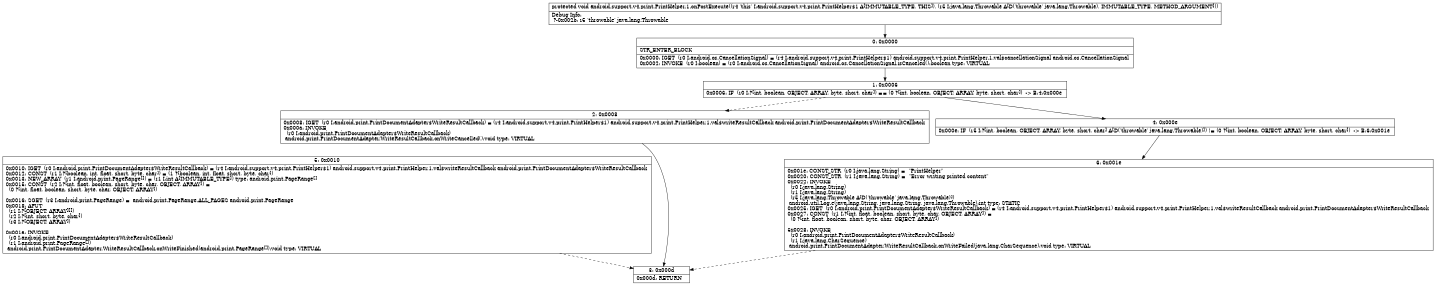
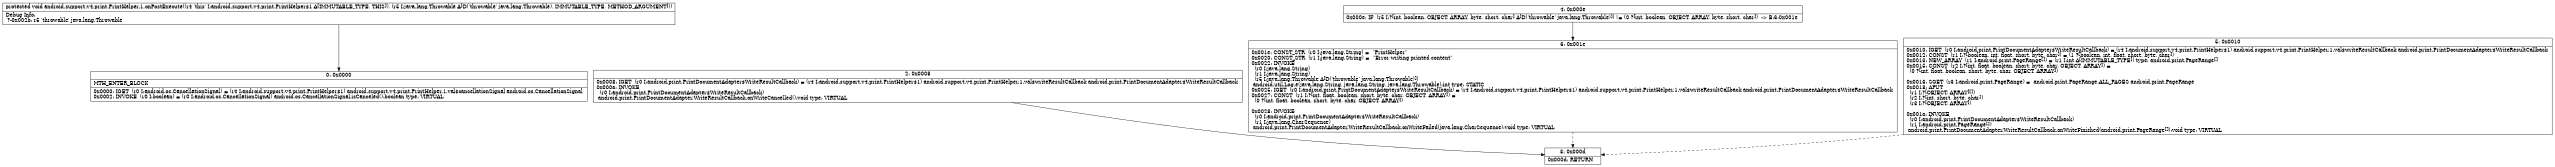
(666, 50) -> (121, 84)
(885, 89) -> none
(811, 230) -> (1275, 112)
